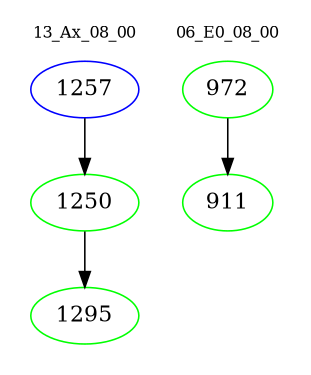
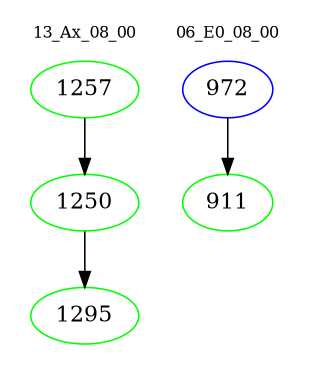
(85, 90) -> (85, 90)
(228, 90) -> (228, 90)
